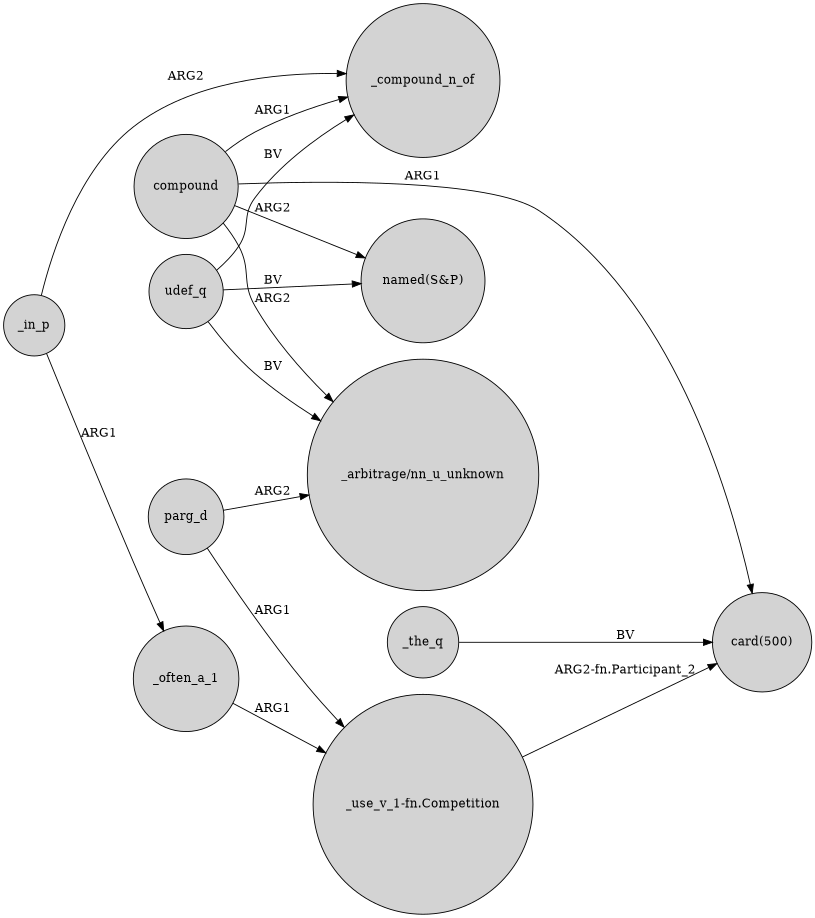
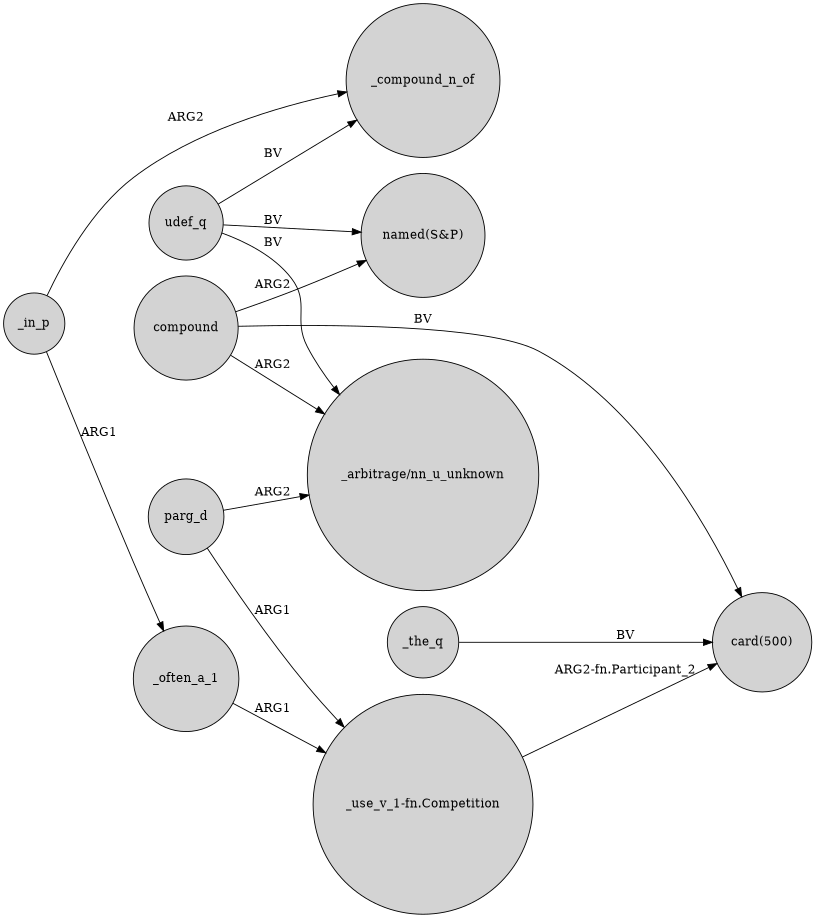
(280, 120) -> none
(423, 176) -> (423, 320)
